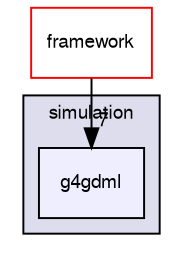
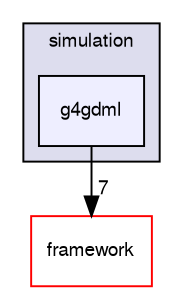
(92, 107) -> (92, 174)
